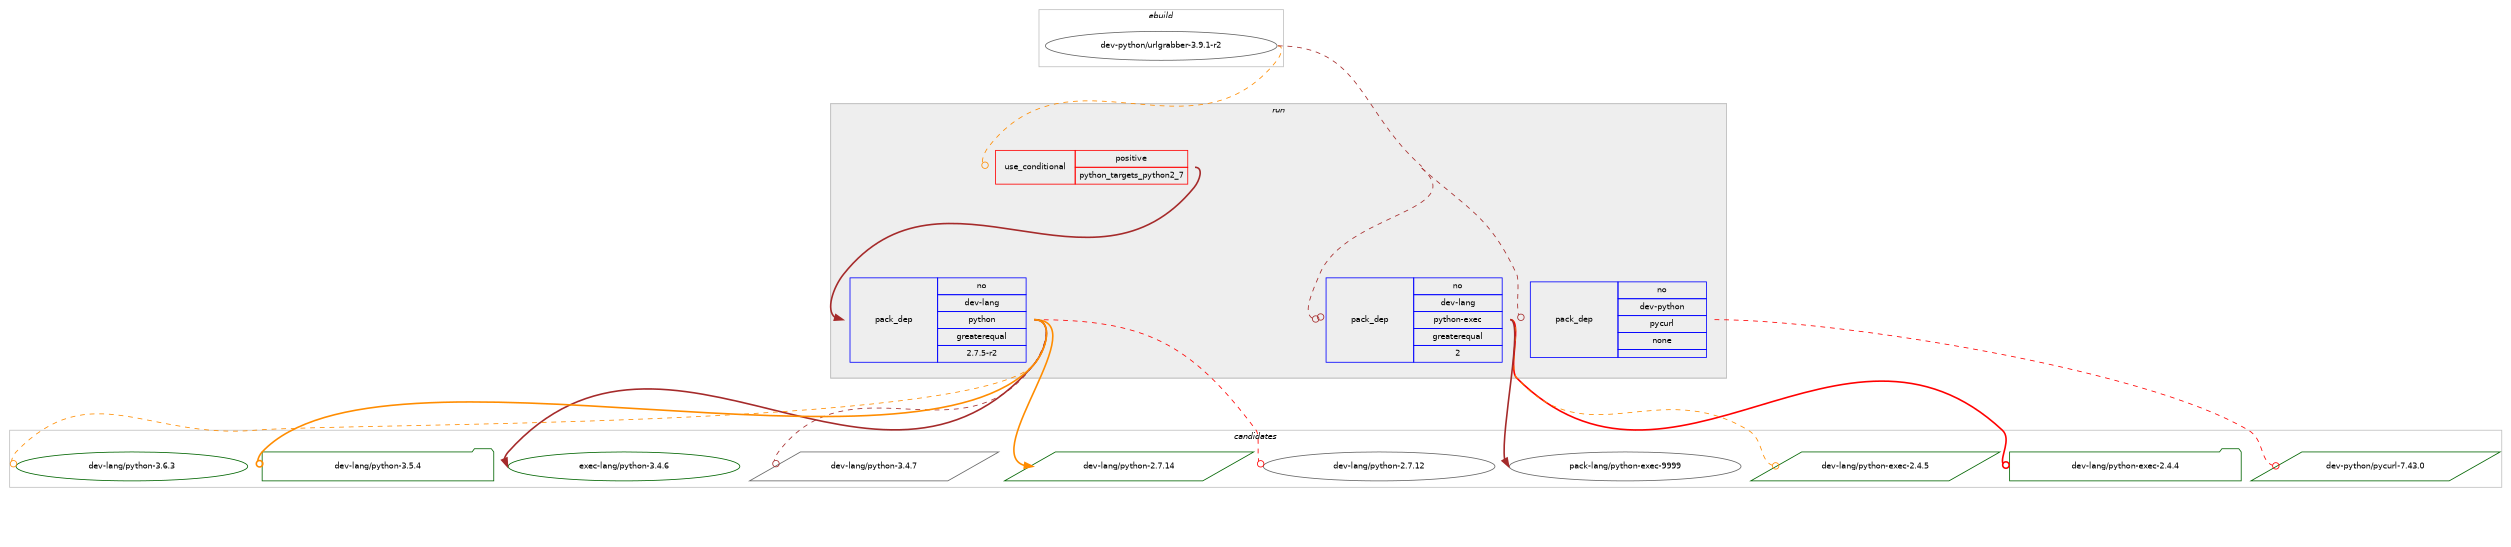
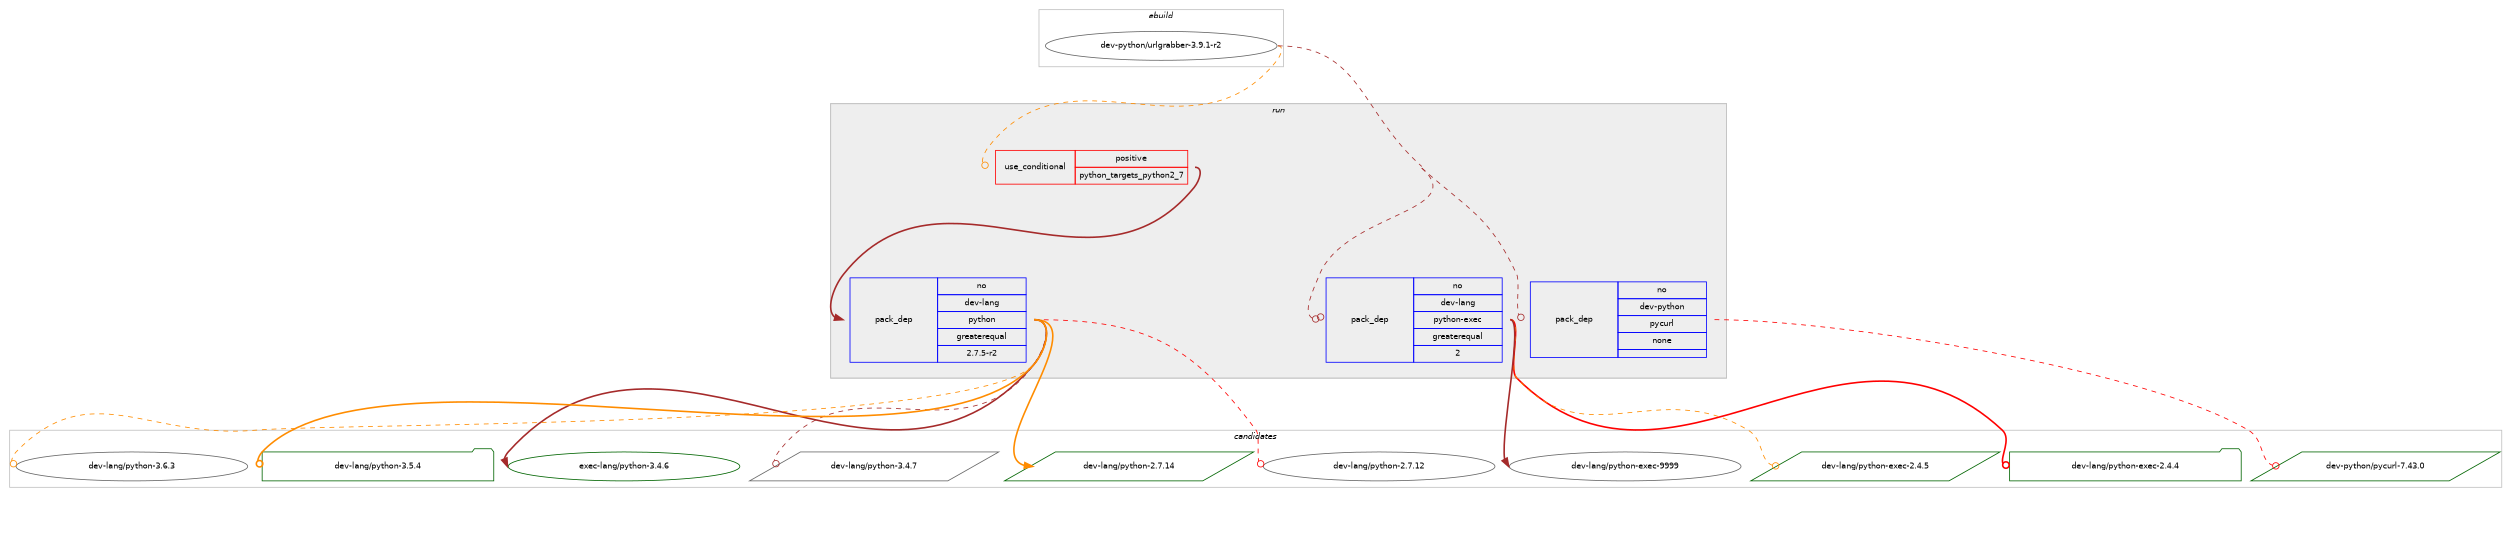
(132, 466) -> (132, 466)
(1625, 466) -> (1625, 466)
